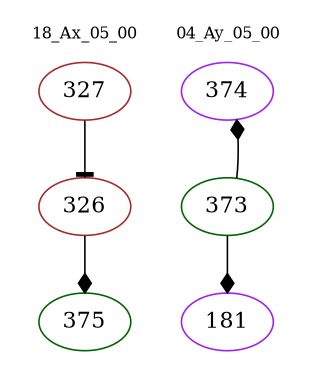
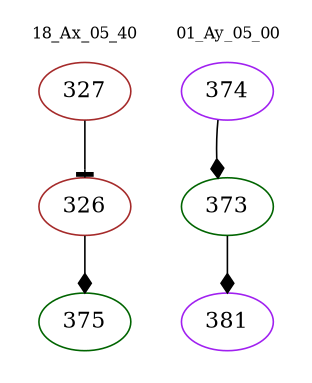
(85, 34) -> (85, 34)
(228, 34) -> (228, 34)
(238, 159) -> (217, 139)
(227, 322) -> (227, 322)
